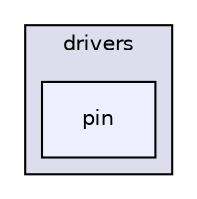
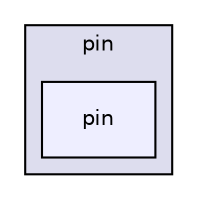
(99, 45) -> (99, 45)
